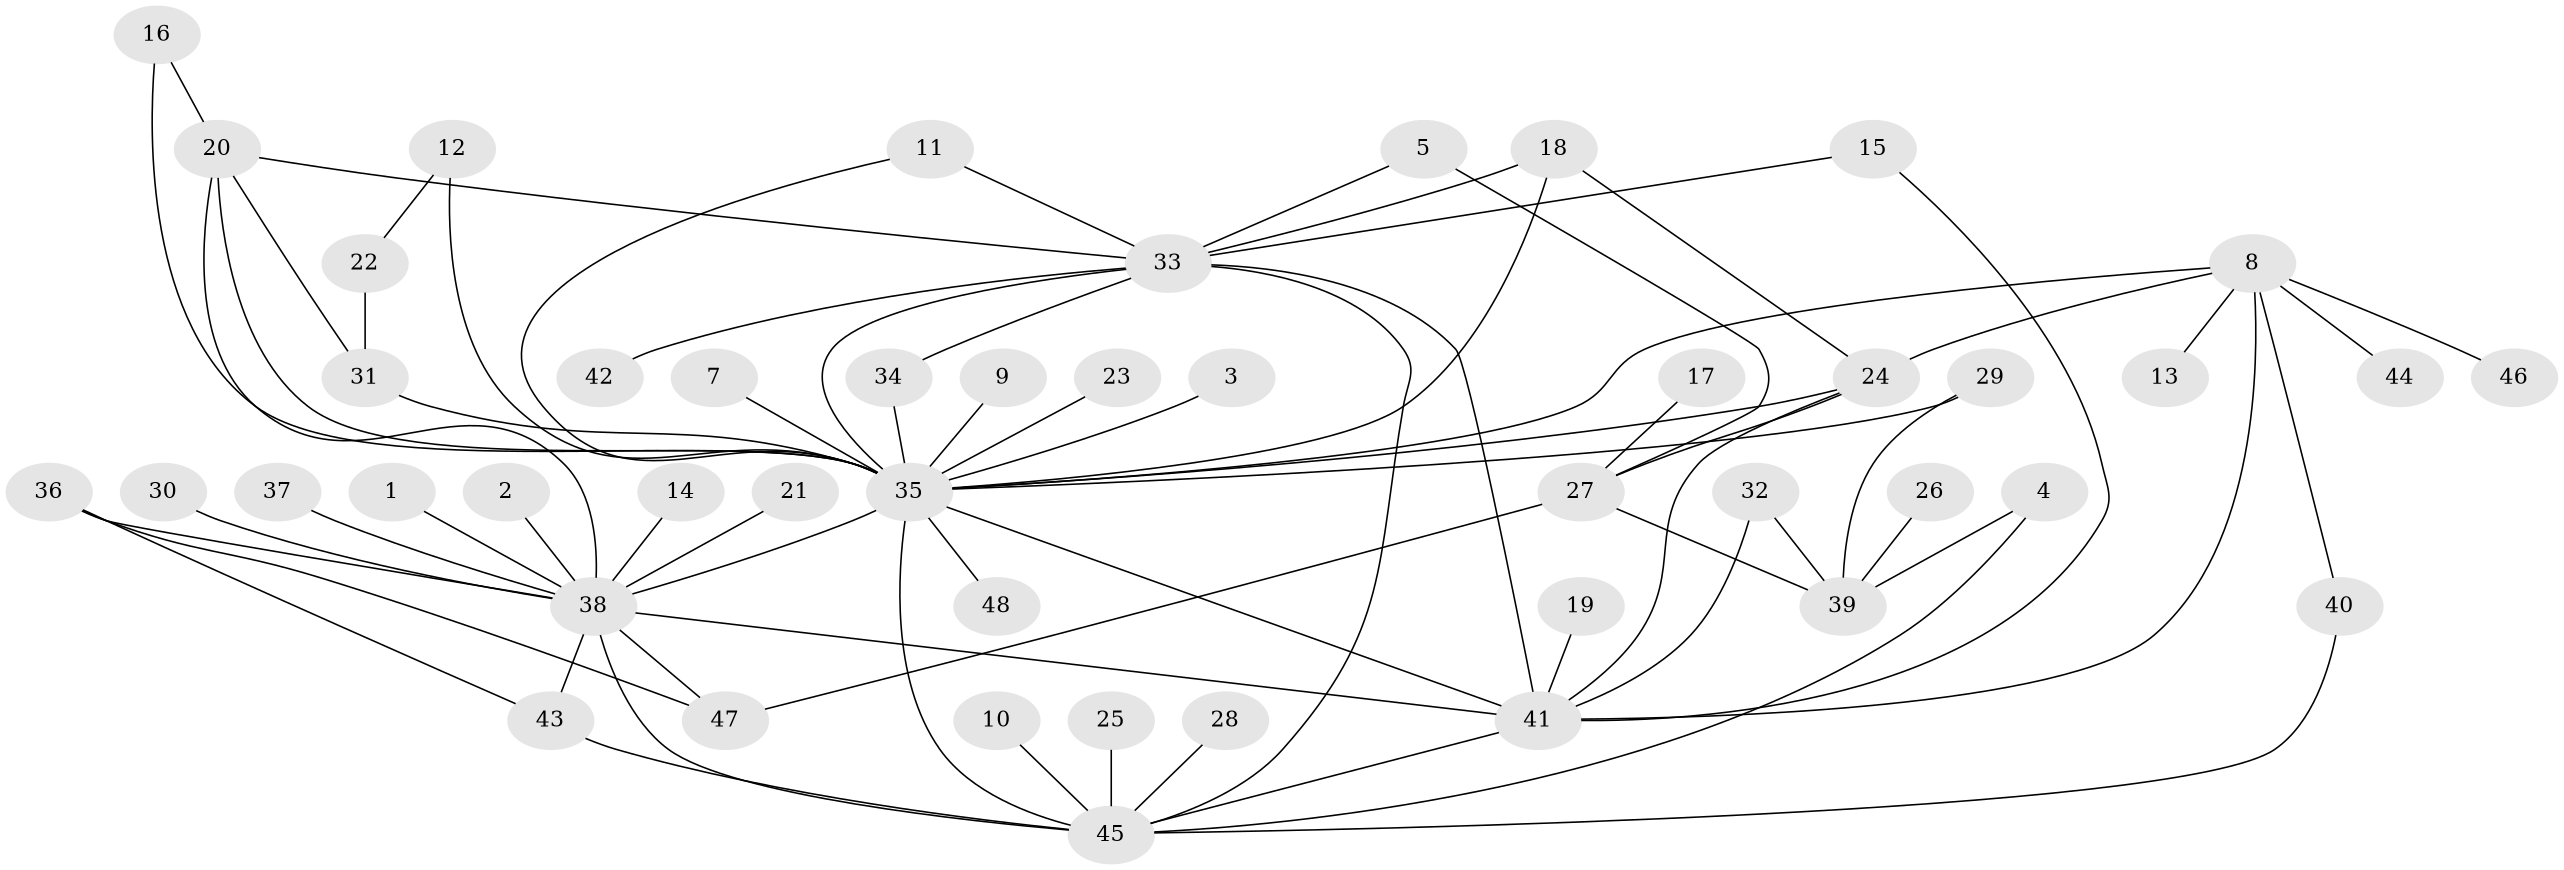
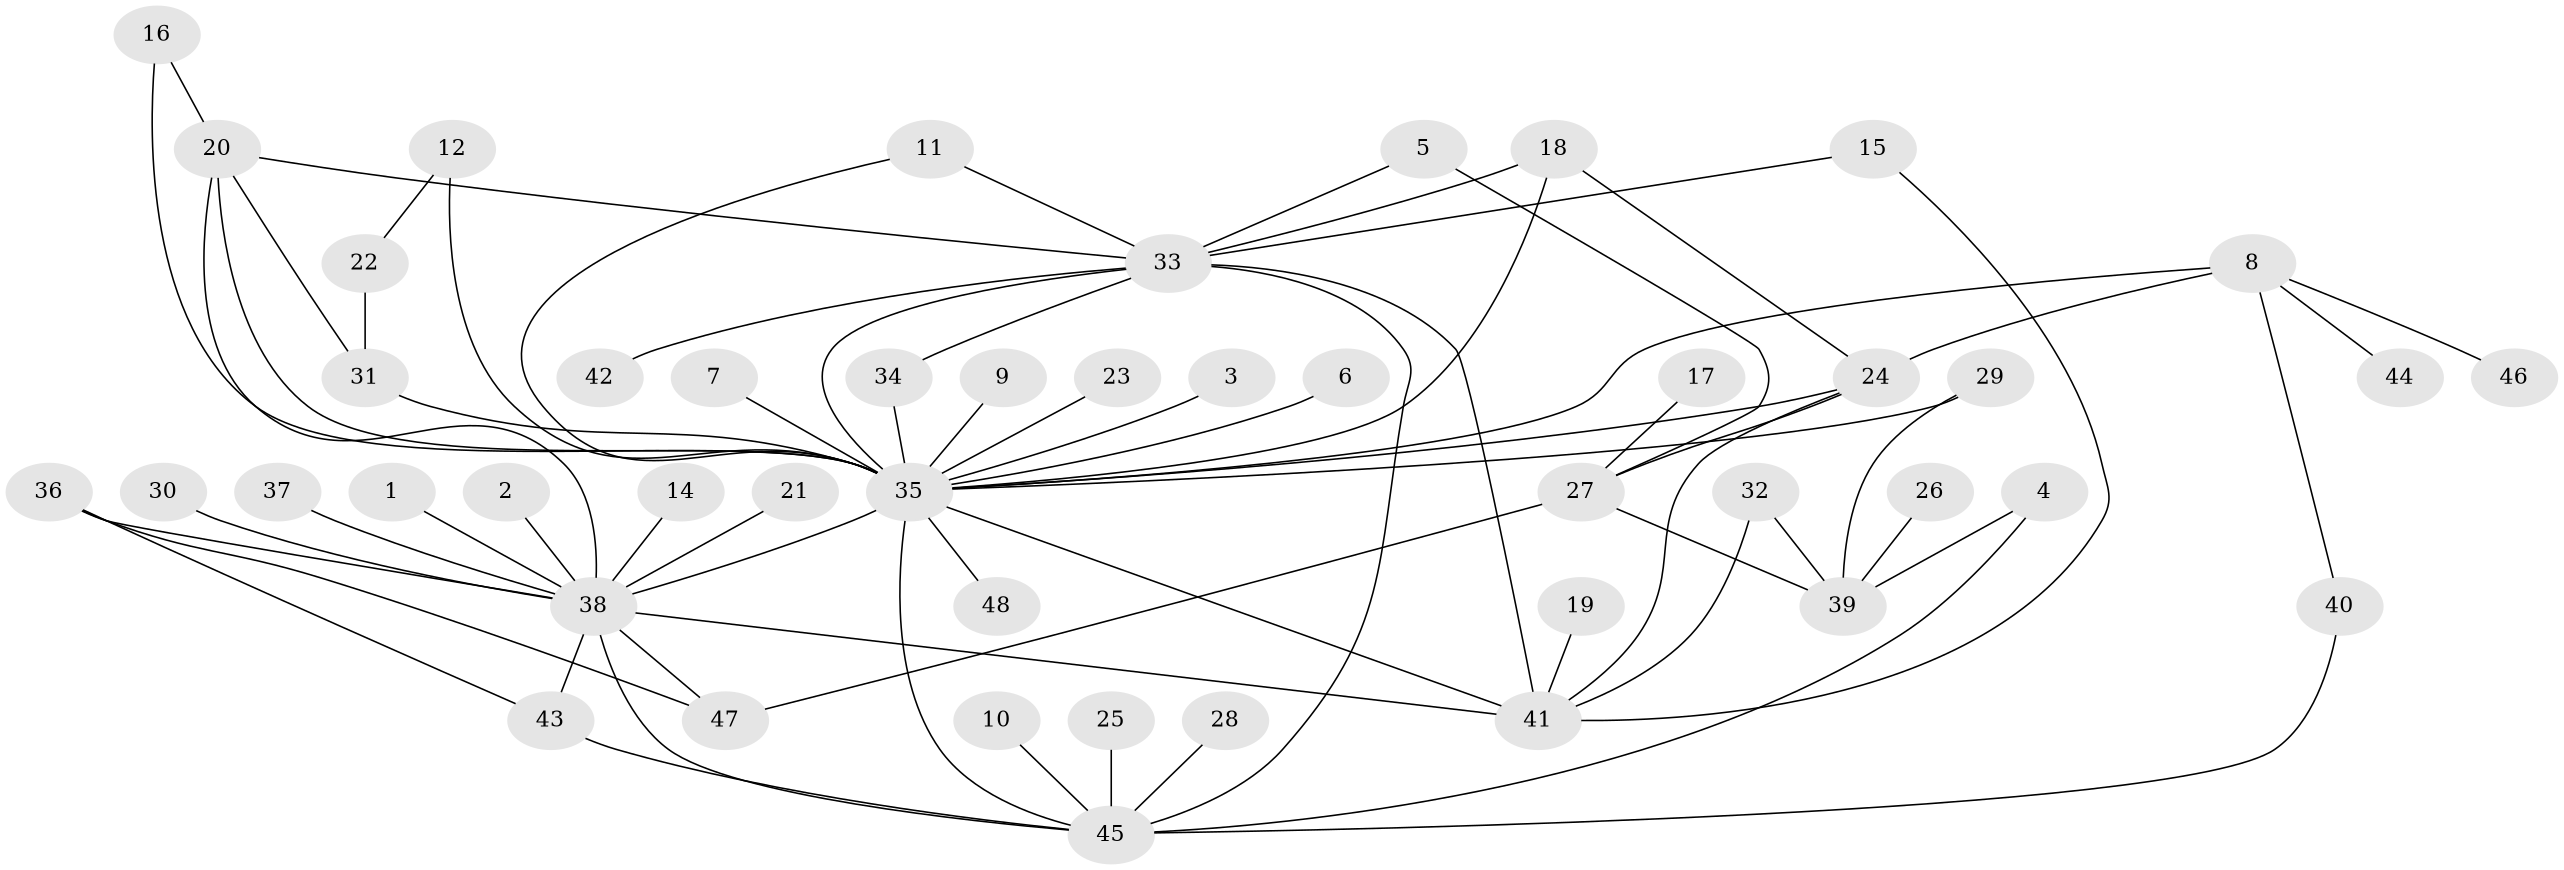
none -> (1346, 378)
(2165, 378) -> none
(2055, 676) -> none
(1325, 778) -> none
